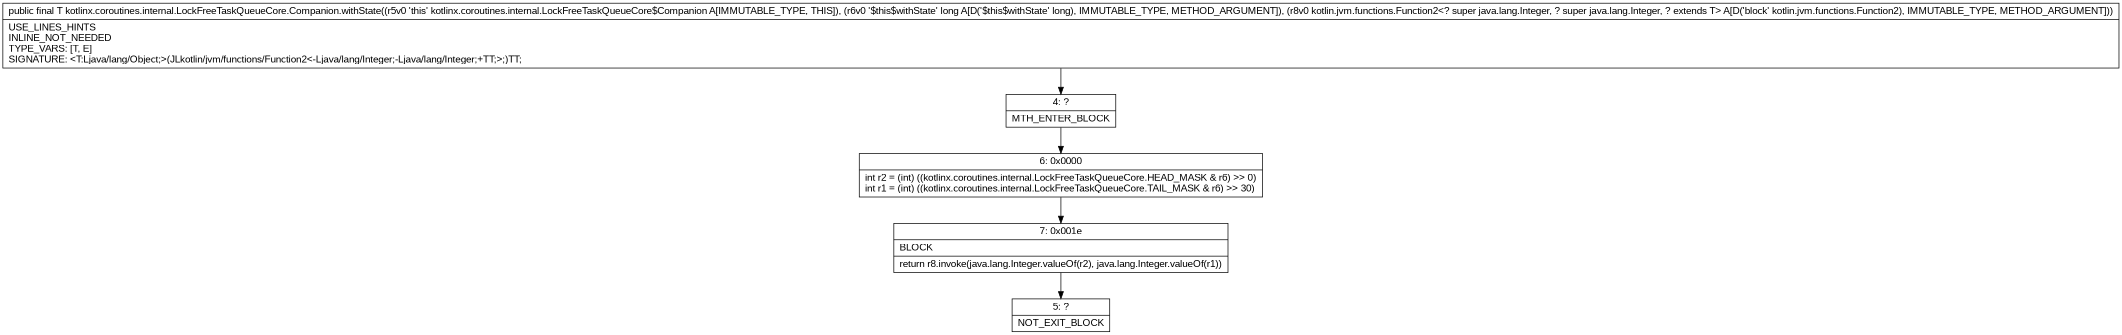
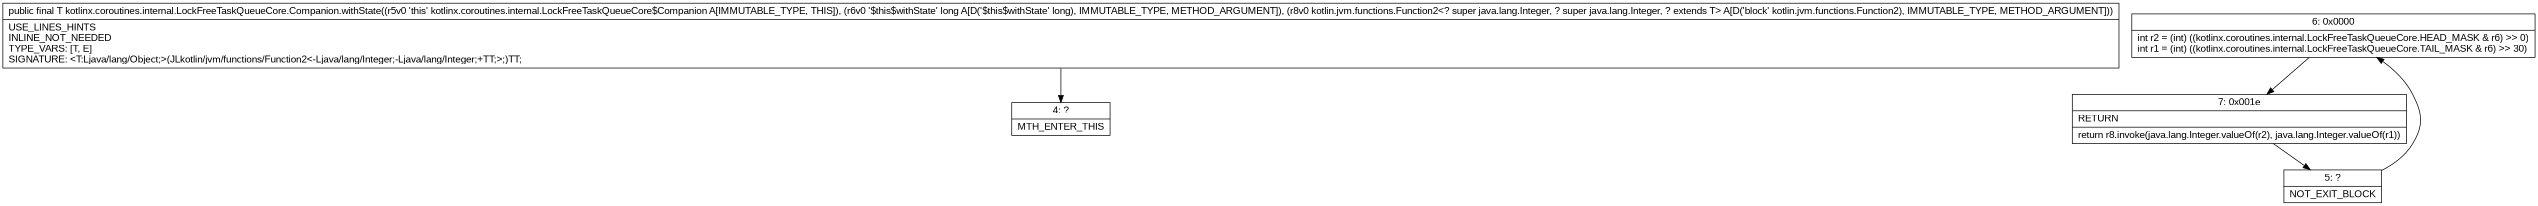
(1061, 119) -> (1061, 127)
(1061, 137) -> (2420, 117)
(916, 248) -> (2098, 119)
